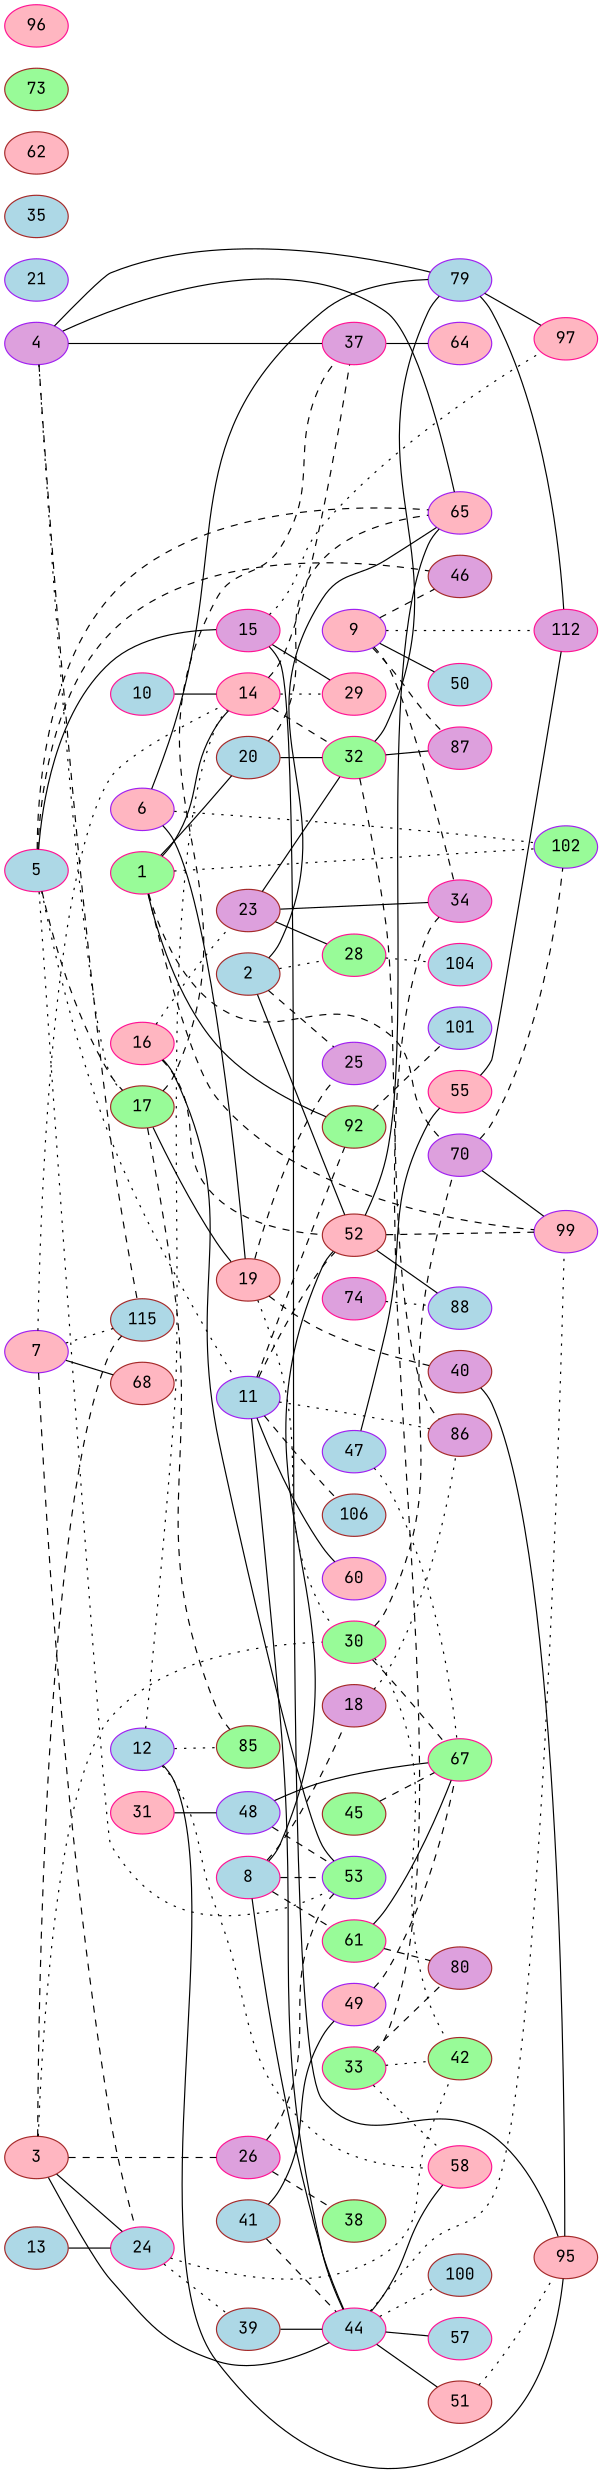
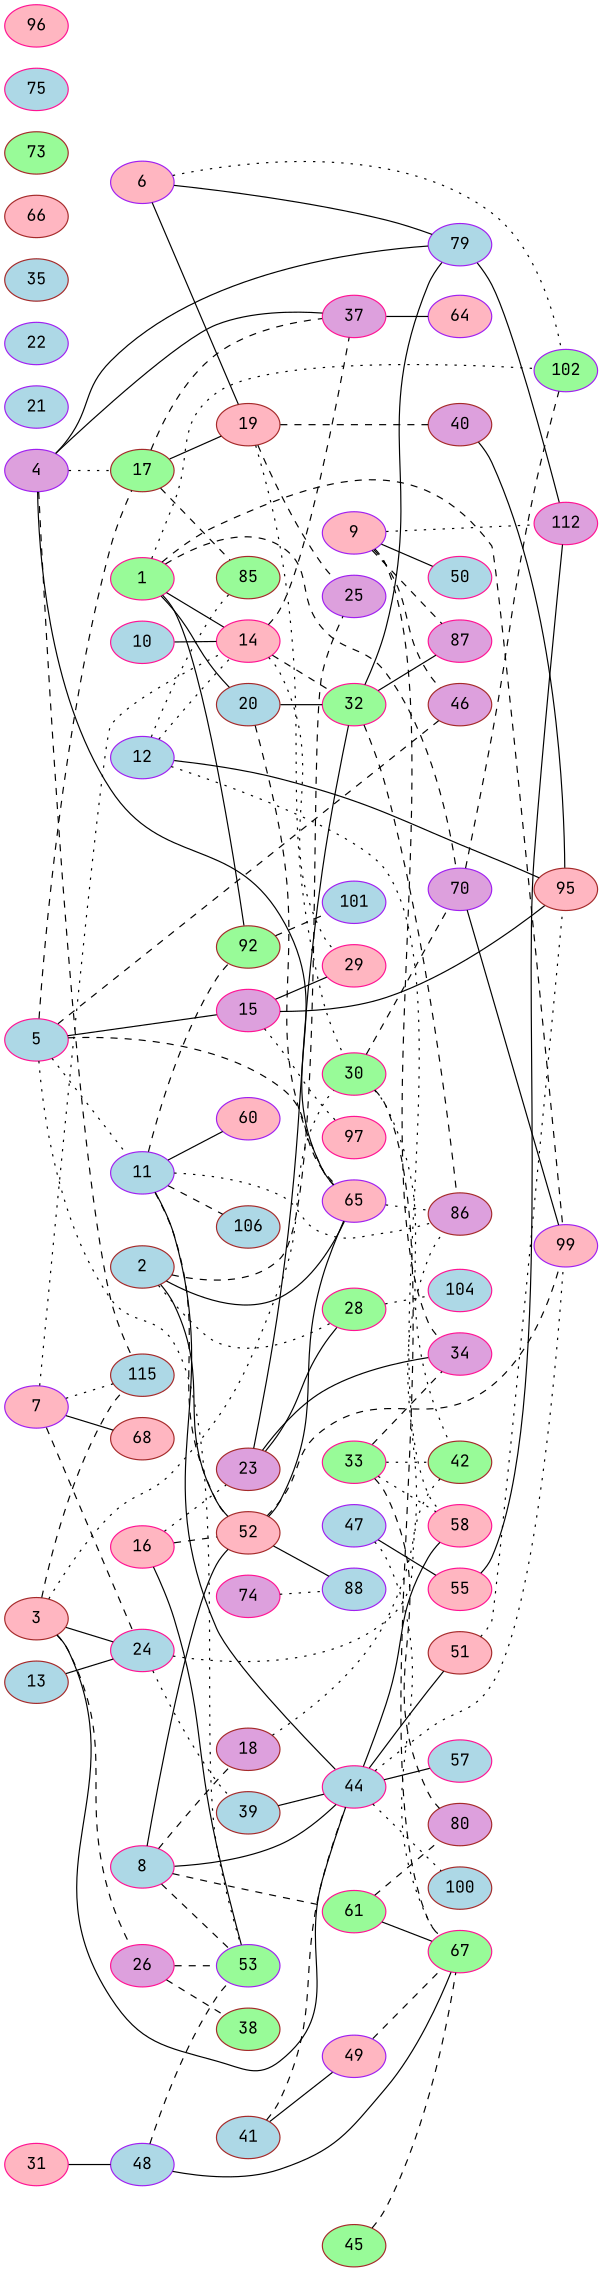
none -> (36, 89)
(36, 153) -> (36, 216)
(513, 309) -> none
none -> (36, 344)
none -> (399, 1207)
